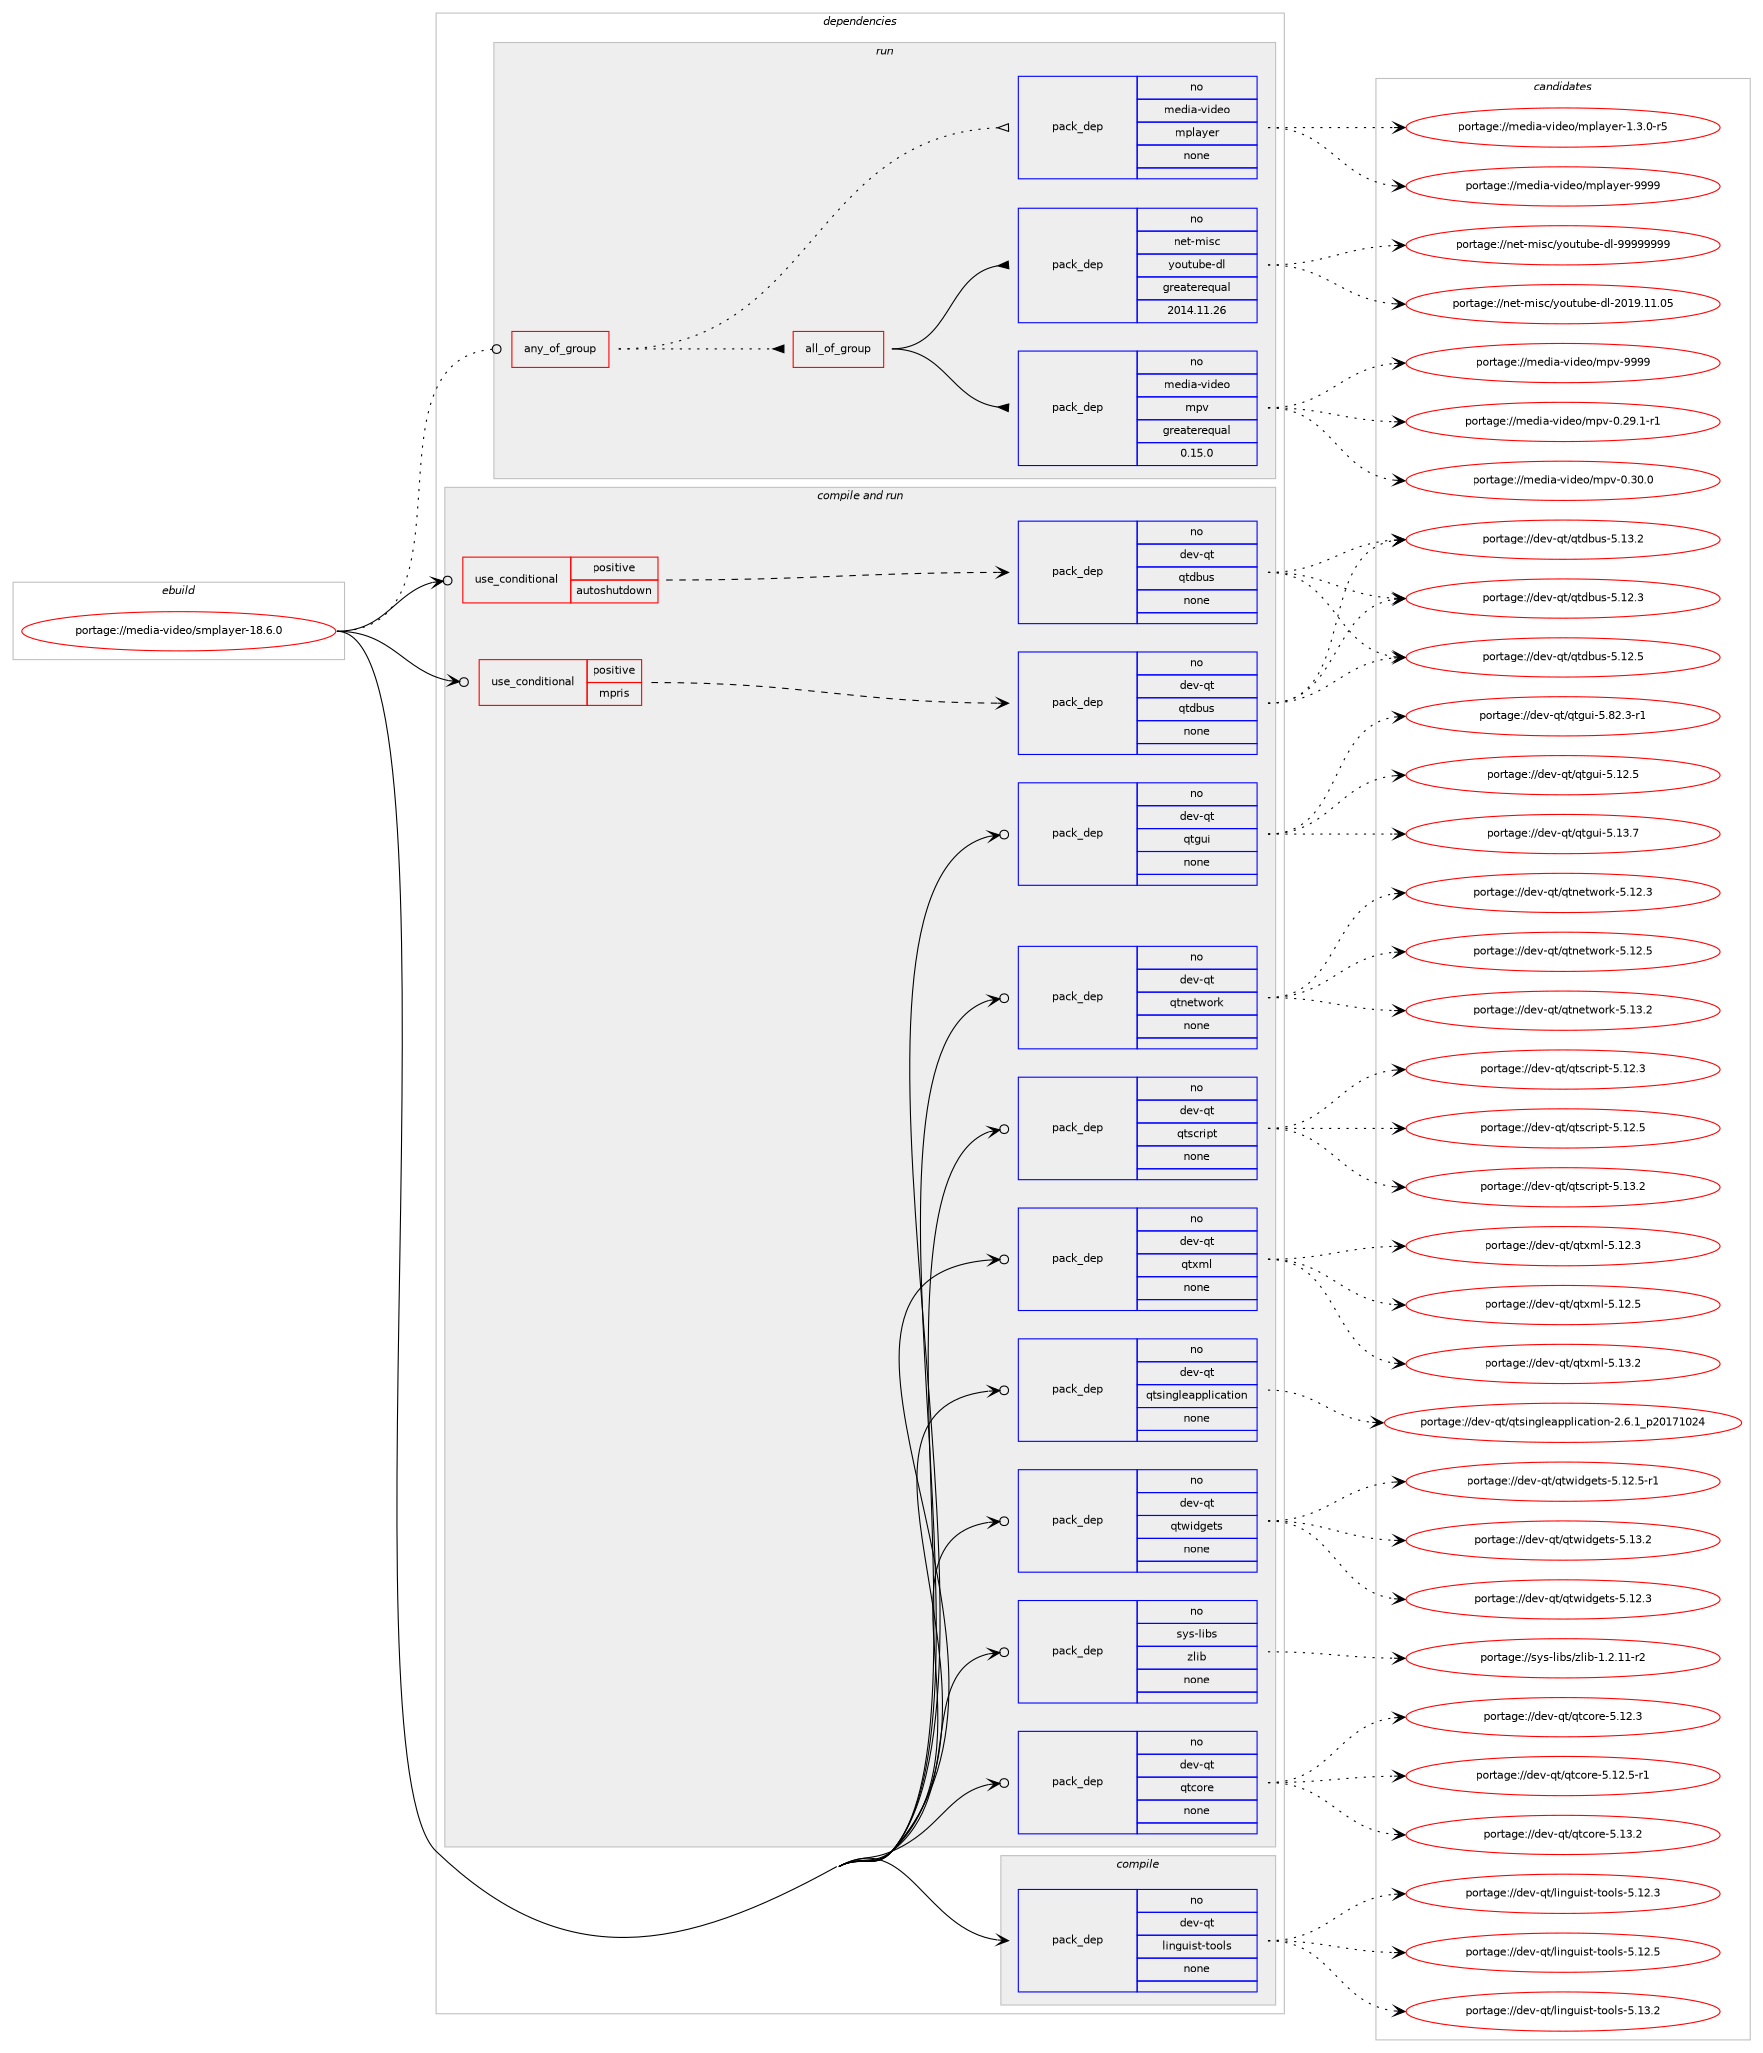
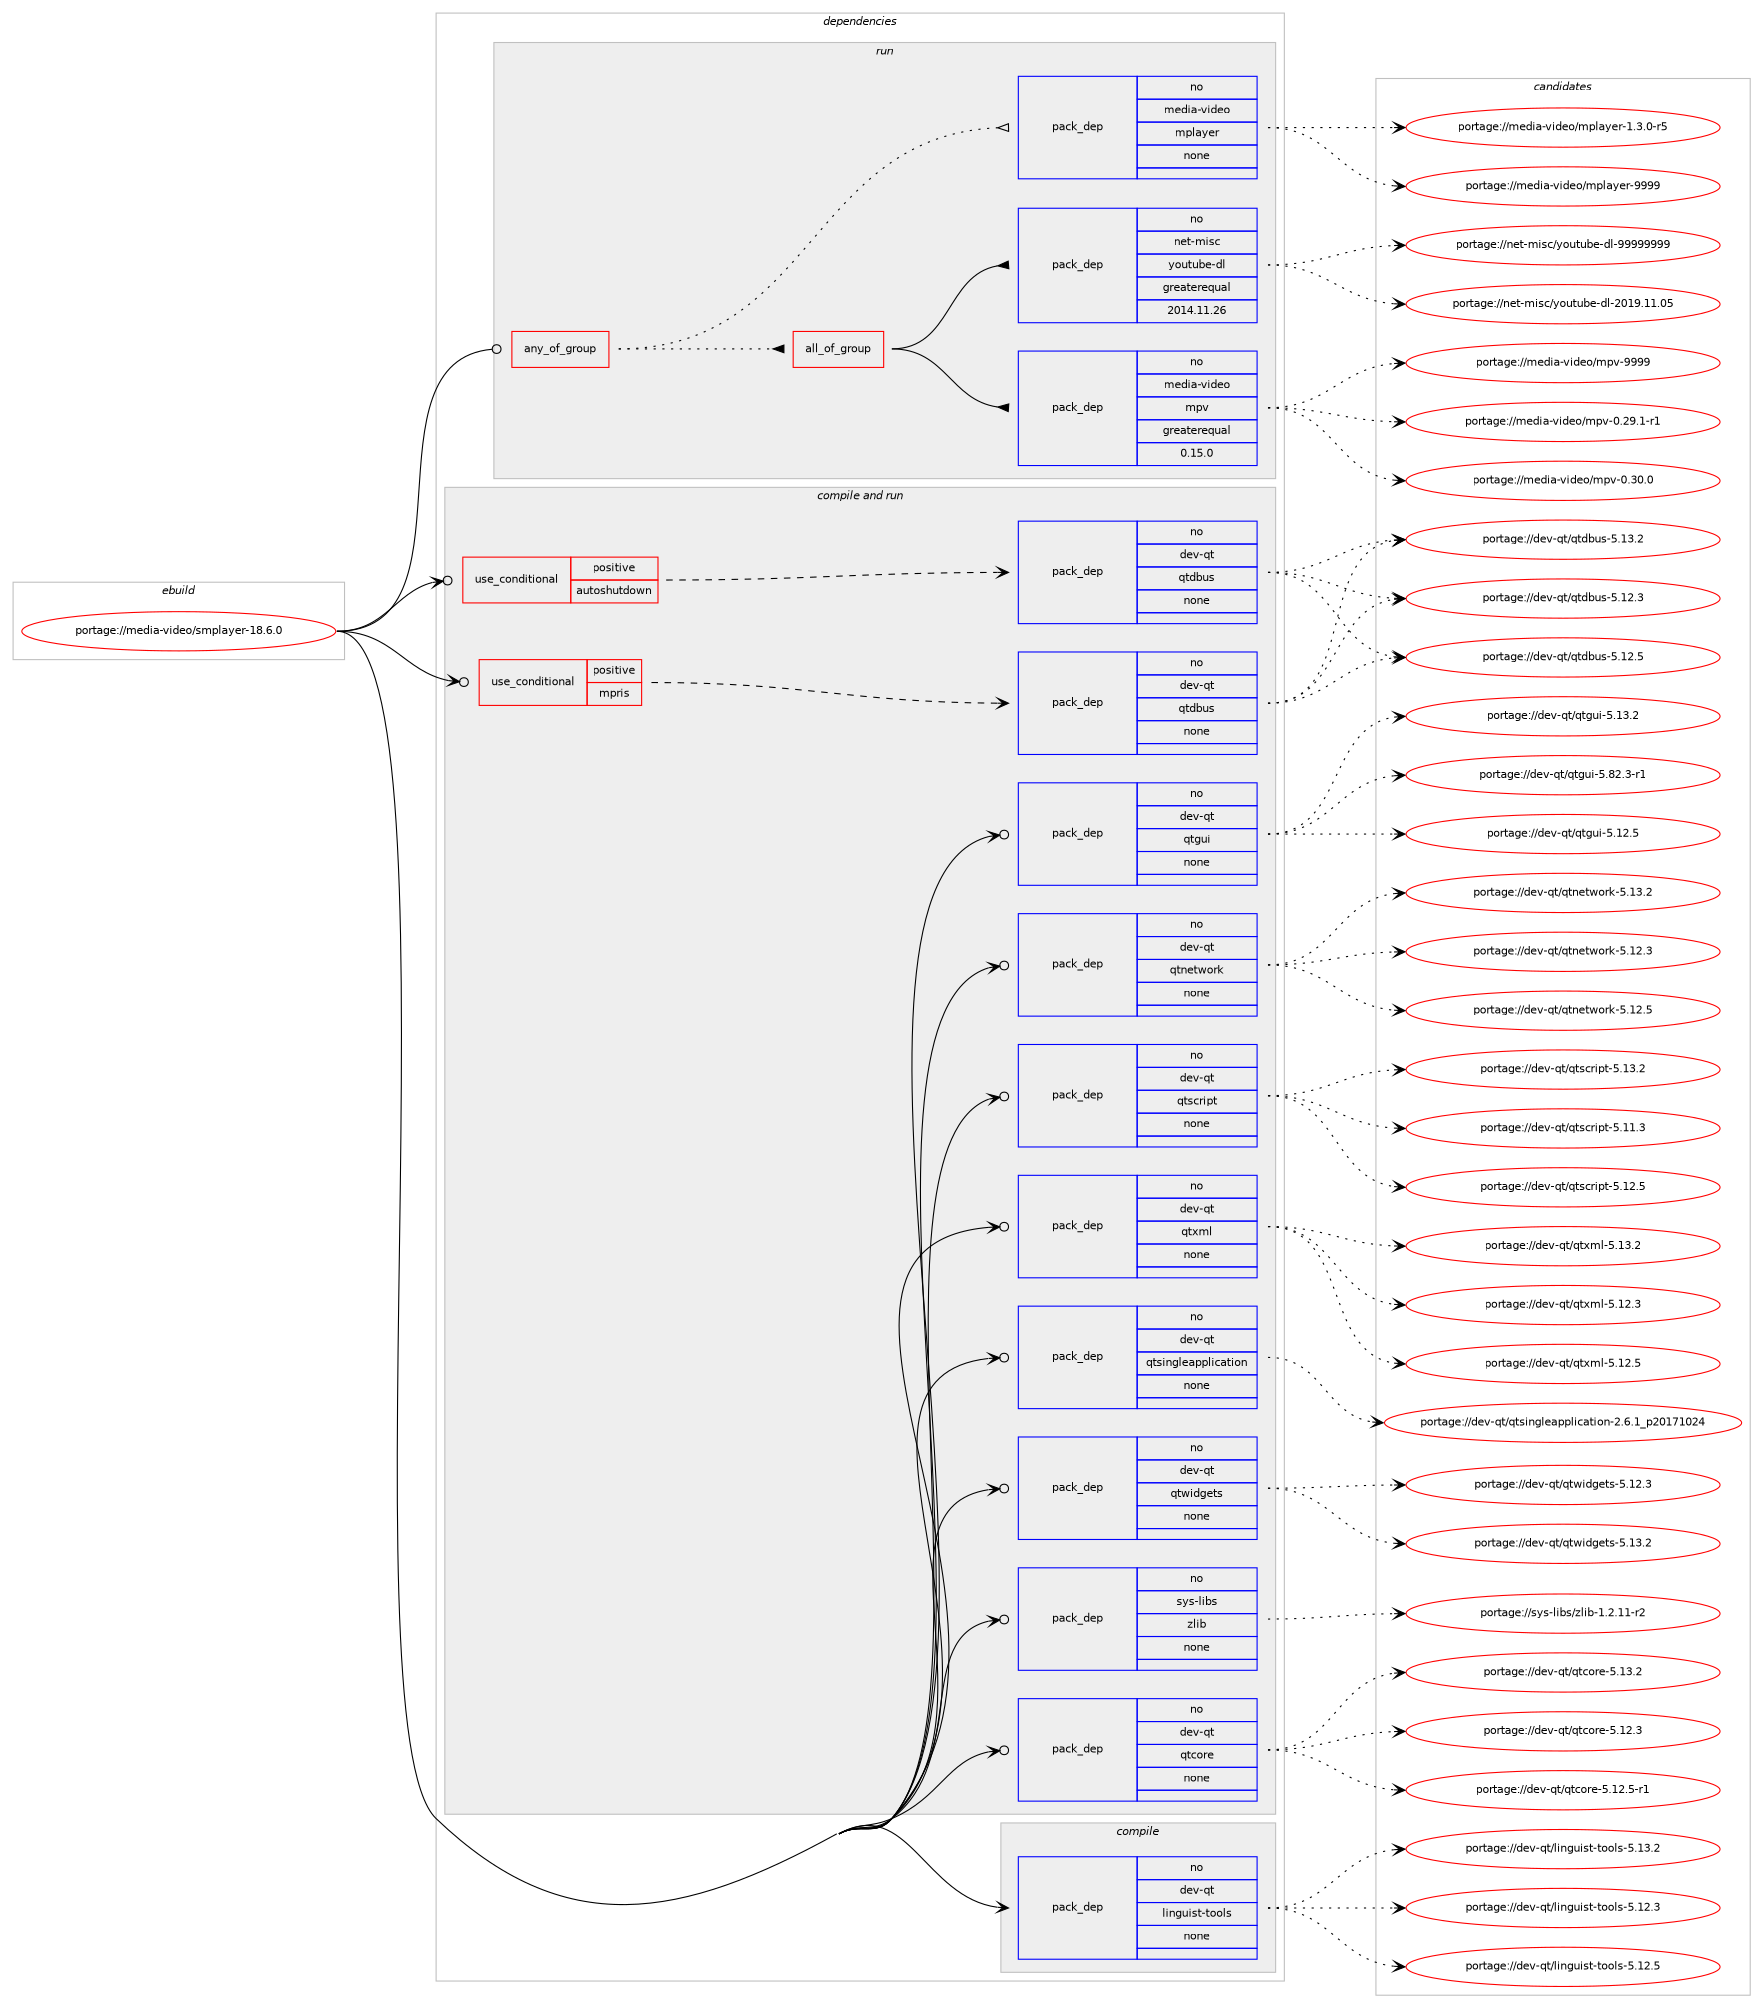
(419, 495) -> (419, 495)
(1563, 834) -> (1563, 716)
(1563, 1070) -> (1563, 1128)
(1563, 1482) -> none
